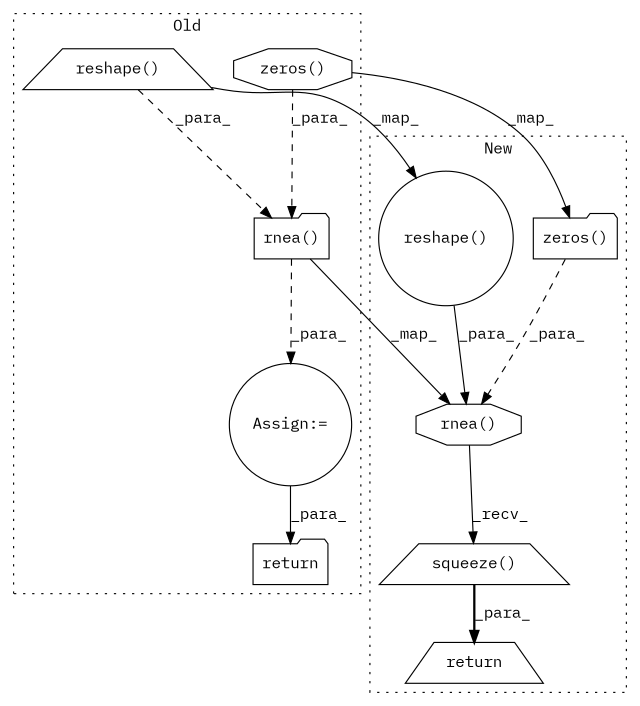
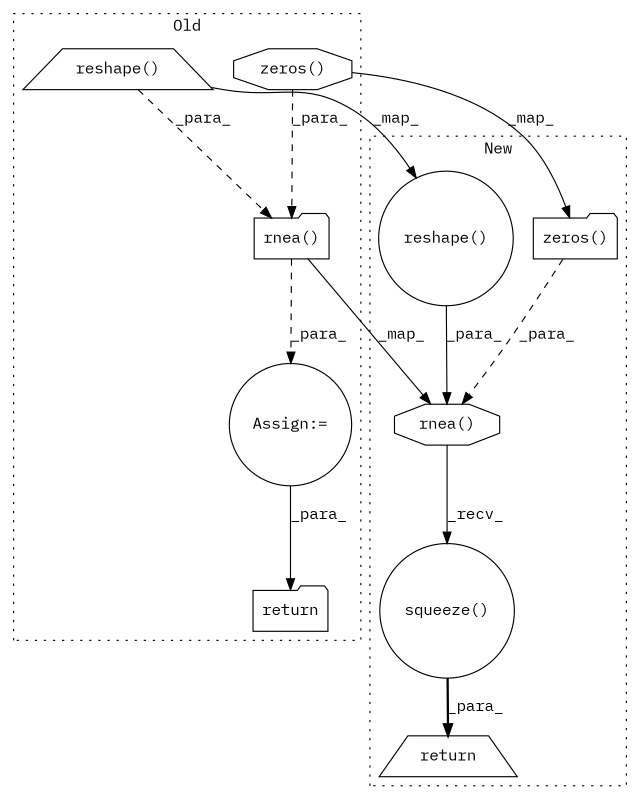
(474, 564) -> (447, 611)
